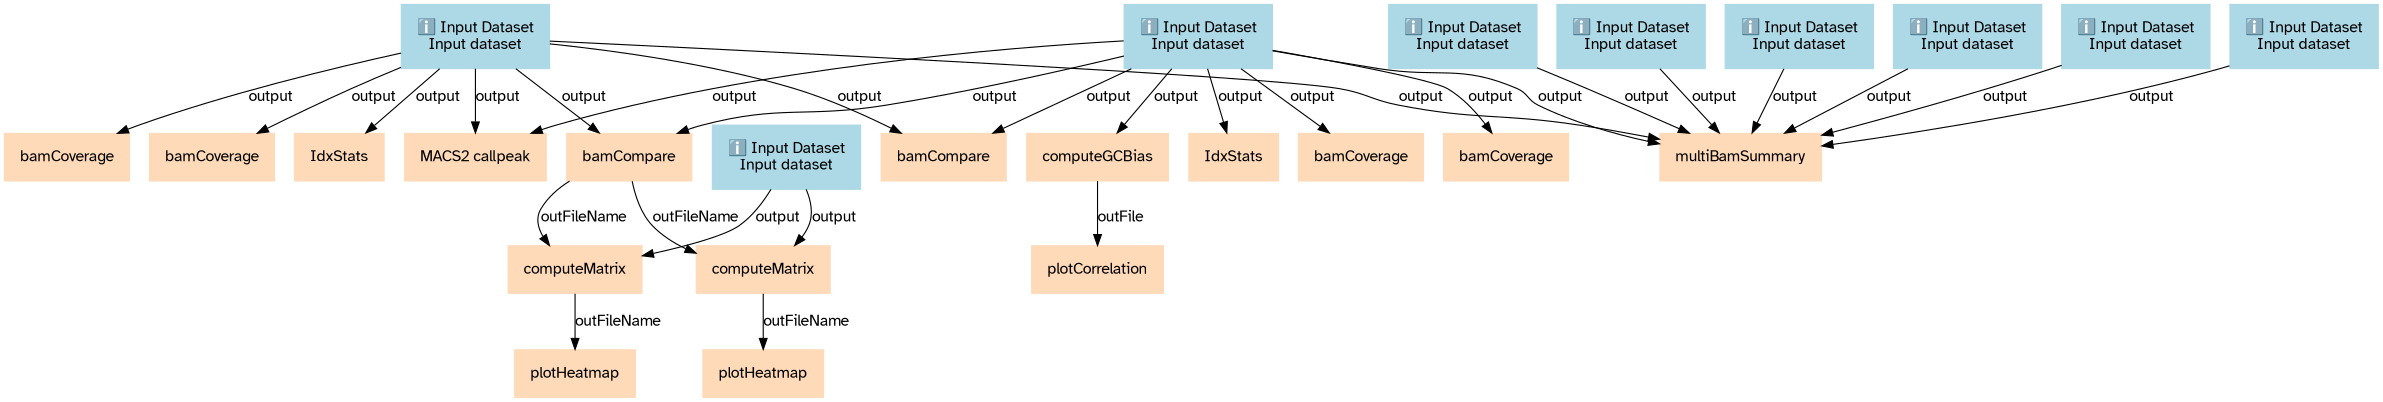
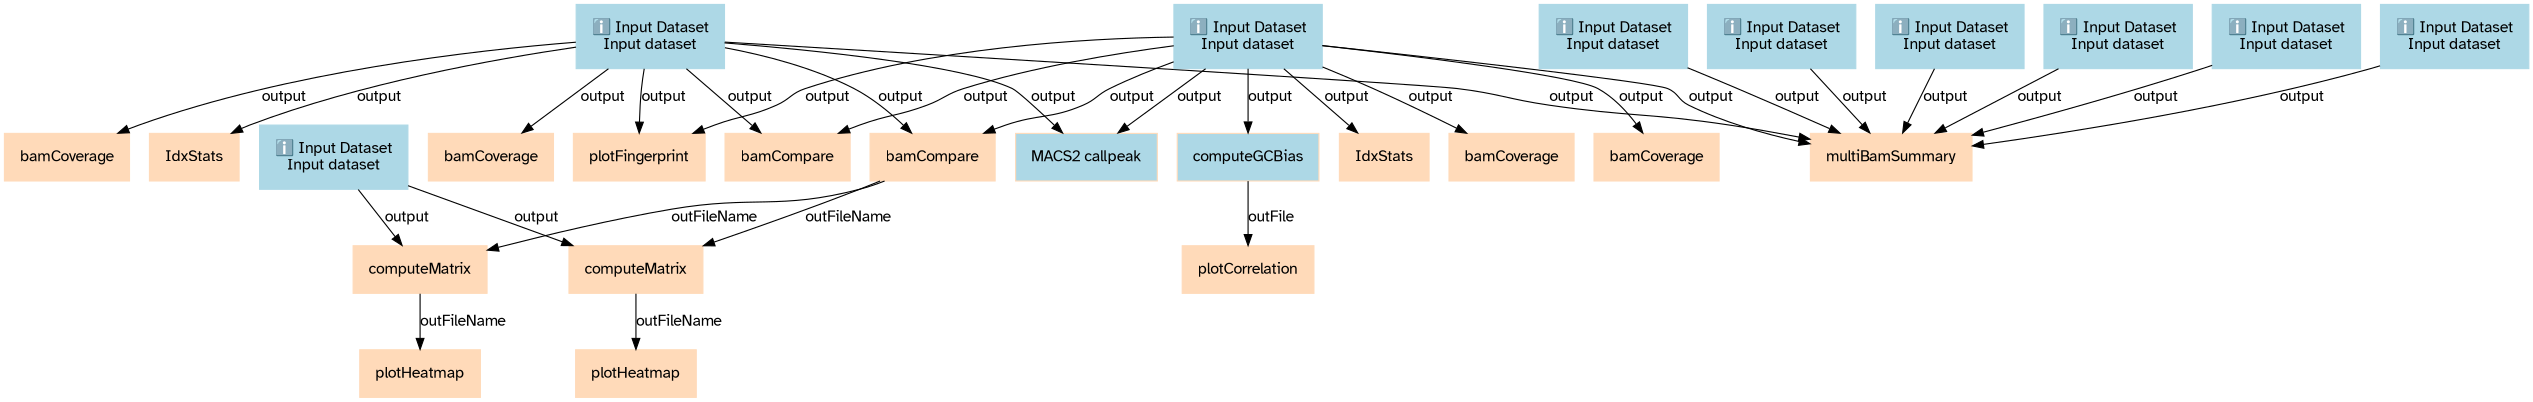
(475, 157) -> (1086, 157)
none -> (639, 157)
(1098, 157) -> (1248, 157)
